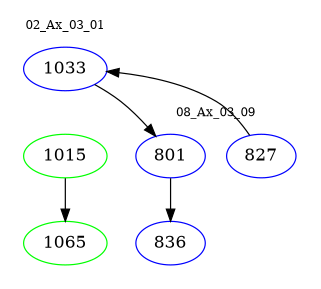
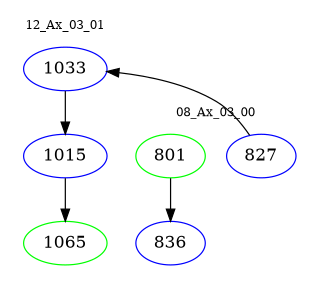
(65, 26) -> (65, 26)
(133, 112) -> (65, 107)
(216, 113) -> (216, 113)
(65, 156) -> (65, 156)
(171, 156) -> (171, 156)
